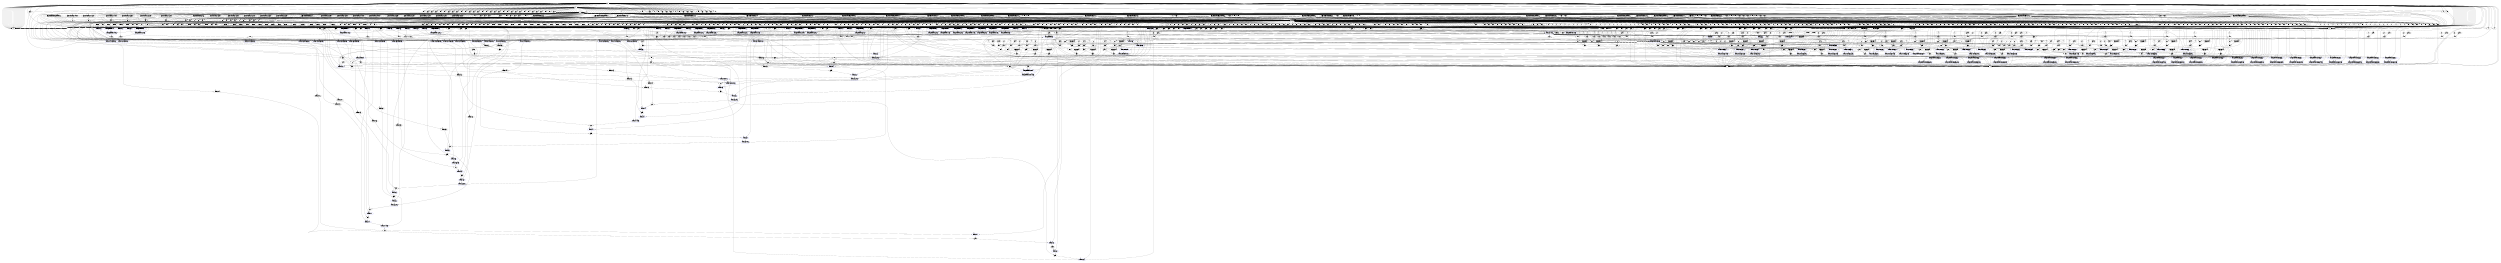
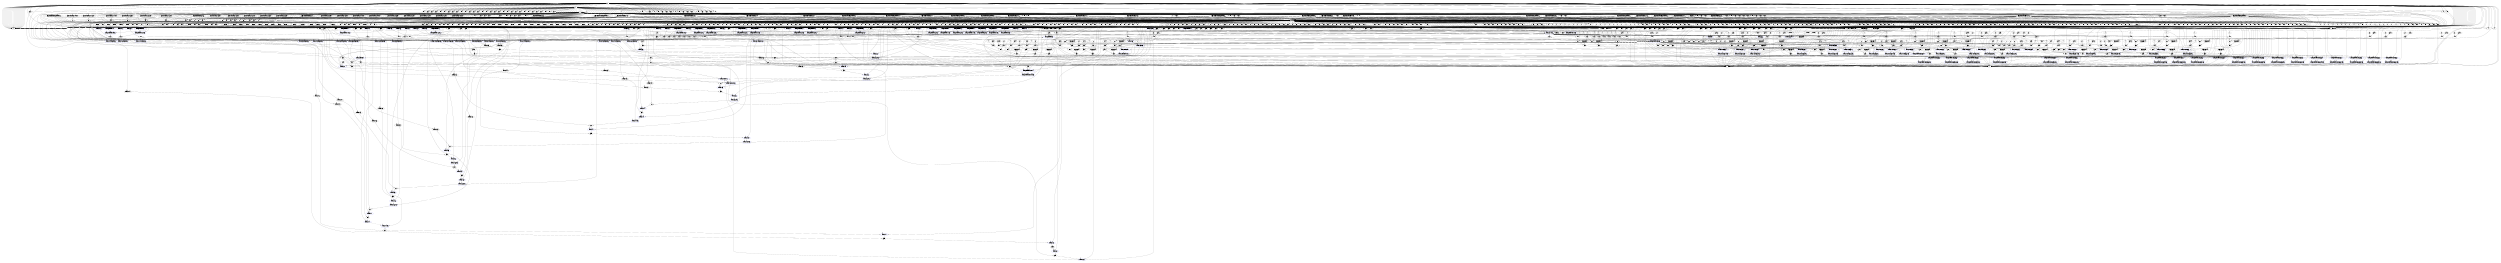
(799, 33) -> (799, 33)
